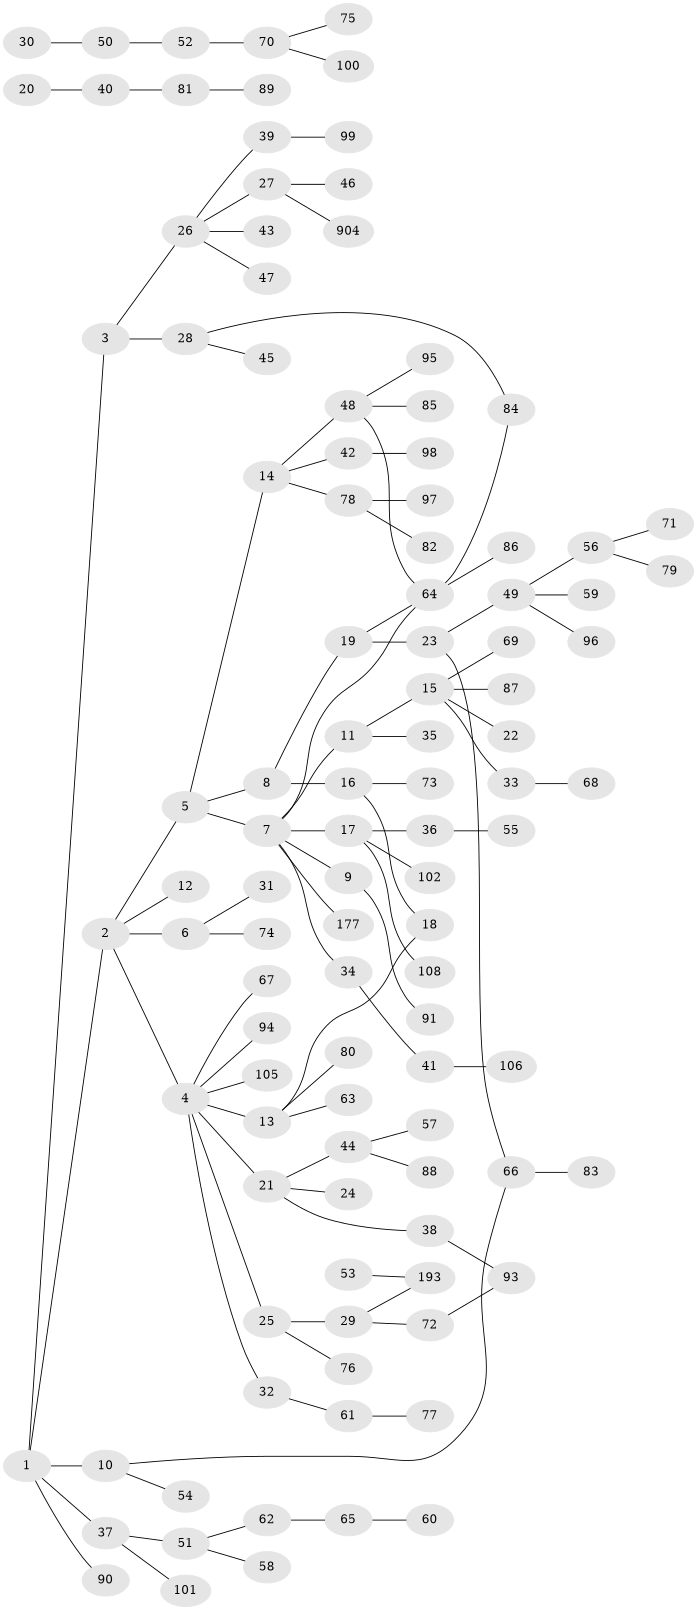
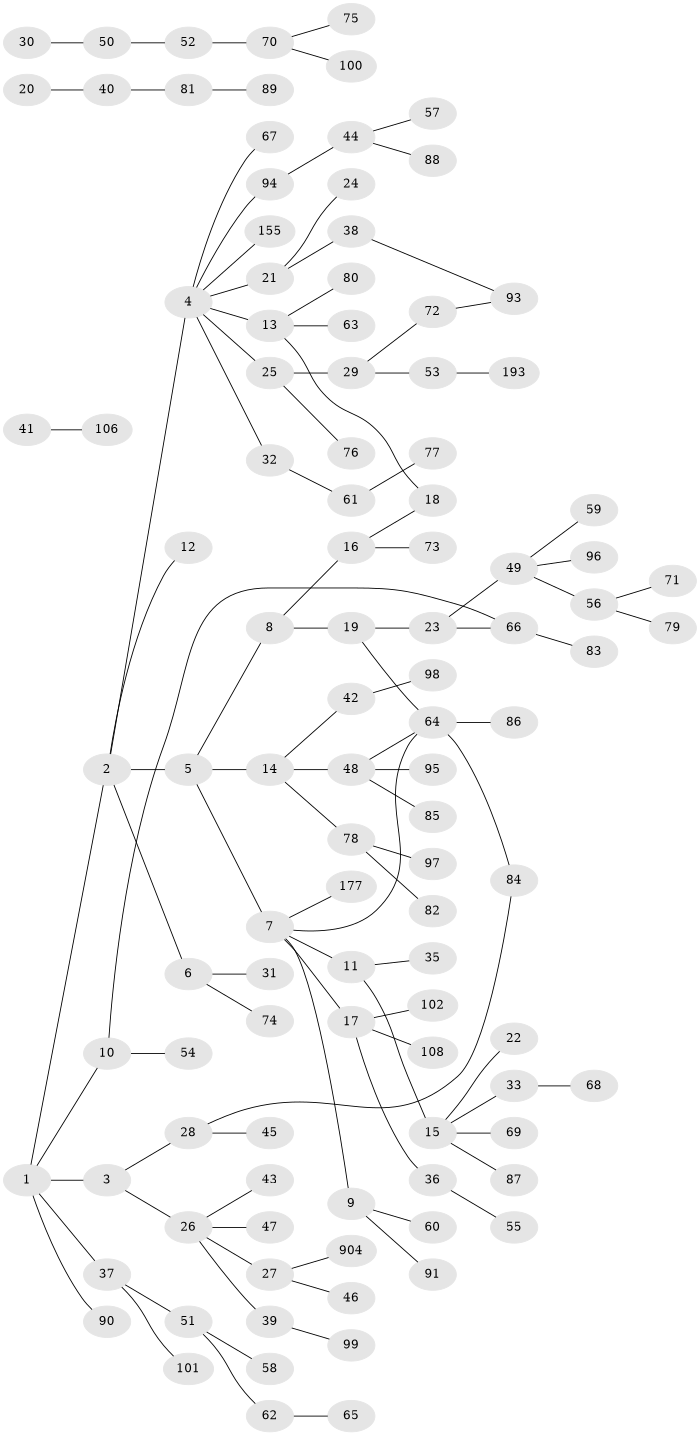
(349, 972) -> none
(267, 1075) -> (270, 232)
(308, 1167) -> (311, 161)
(389, 1300) -> (392, 373)
(389, 1520) -> (392, 1216)
